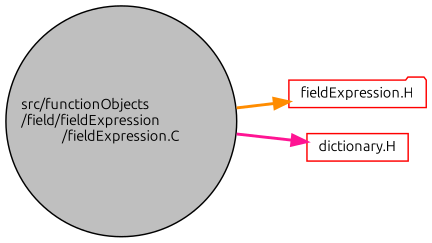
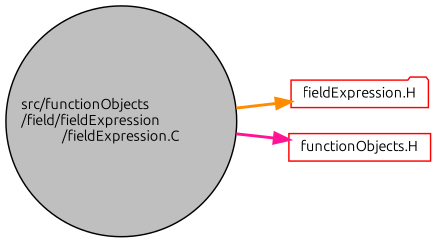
(358, 147) -> (360, 147)
